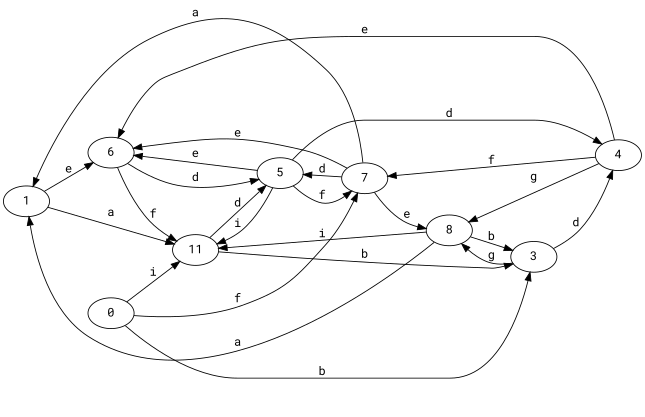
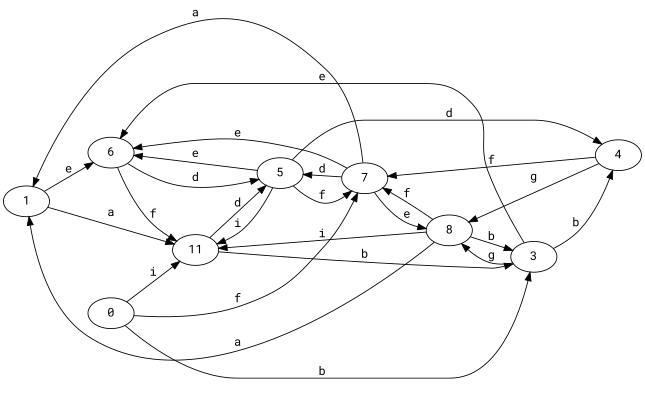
(382, 36) -> (368, 83)
none -> (412, 205)
(576, 223) -> (576, 223)
